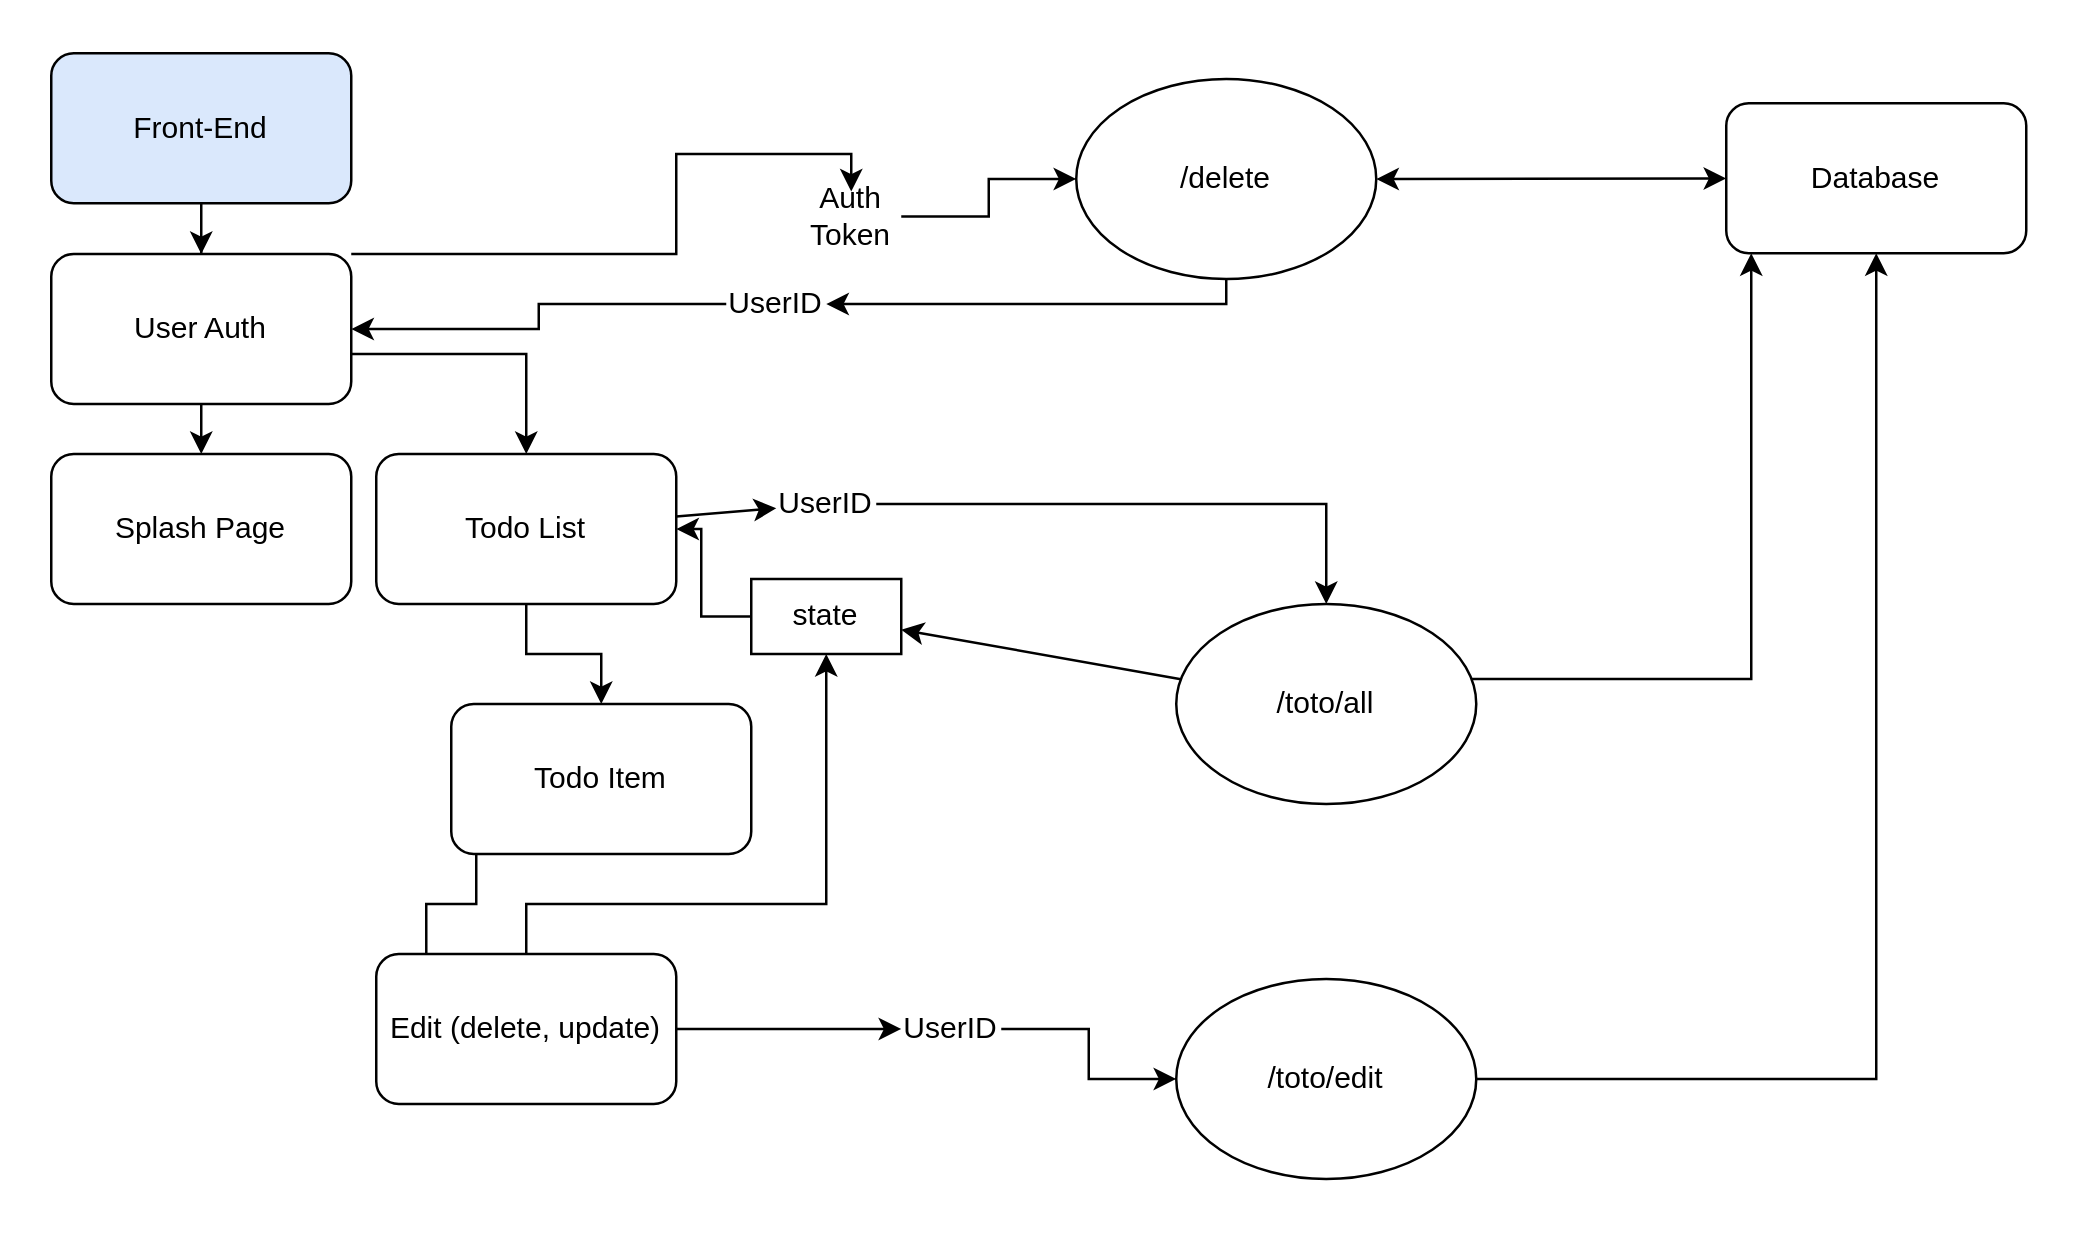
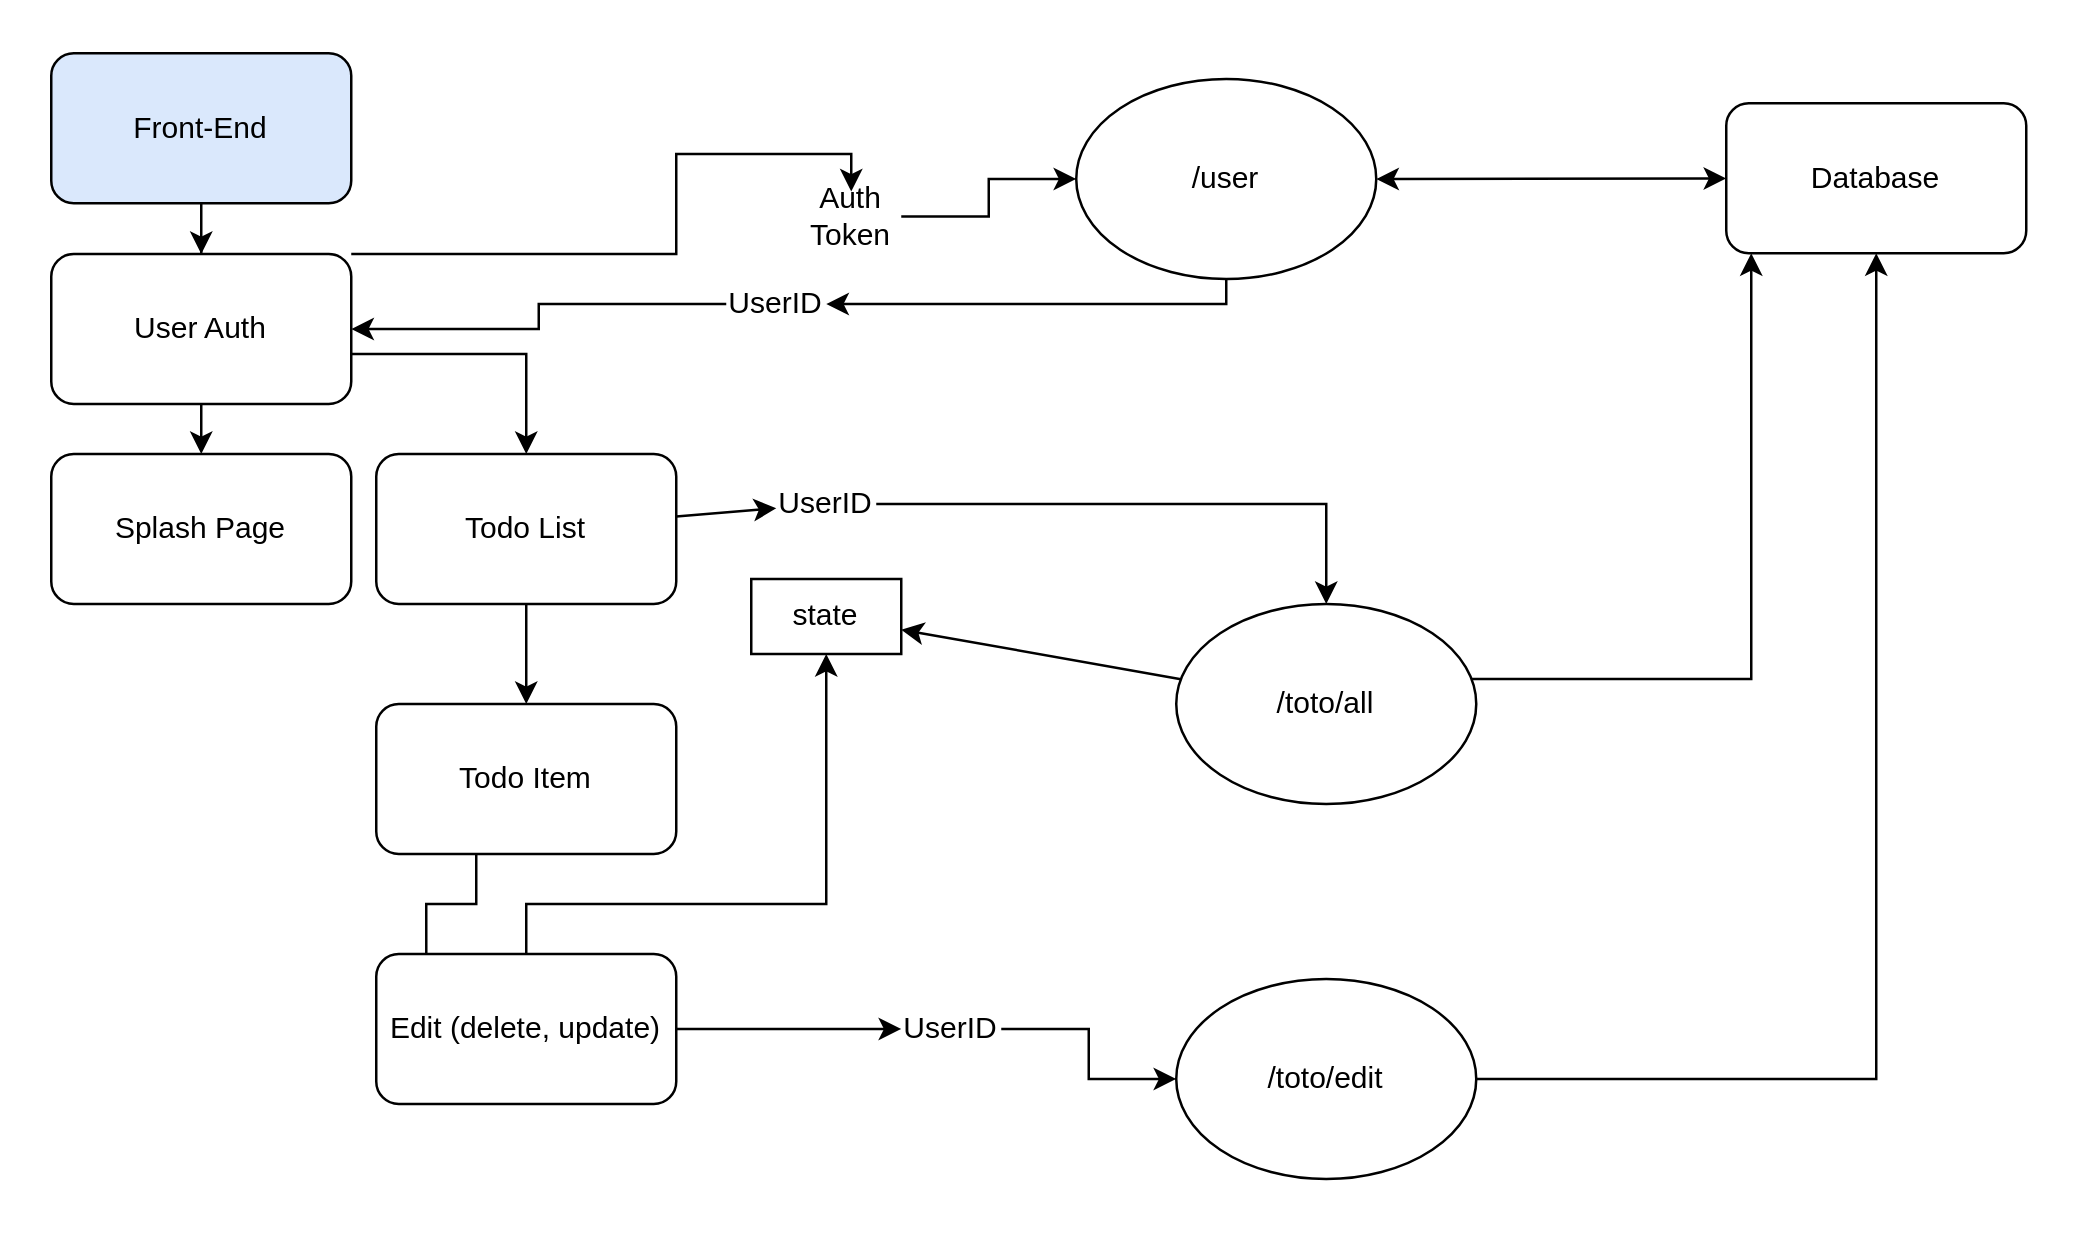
(1226, 179) -> (1226, 179)
(701, 593) -> none
(601, 779) -> (526, 779)
